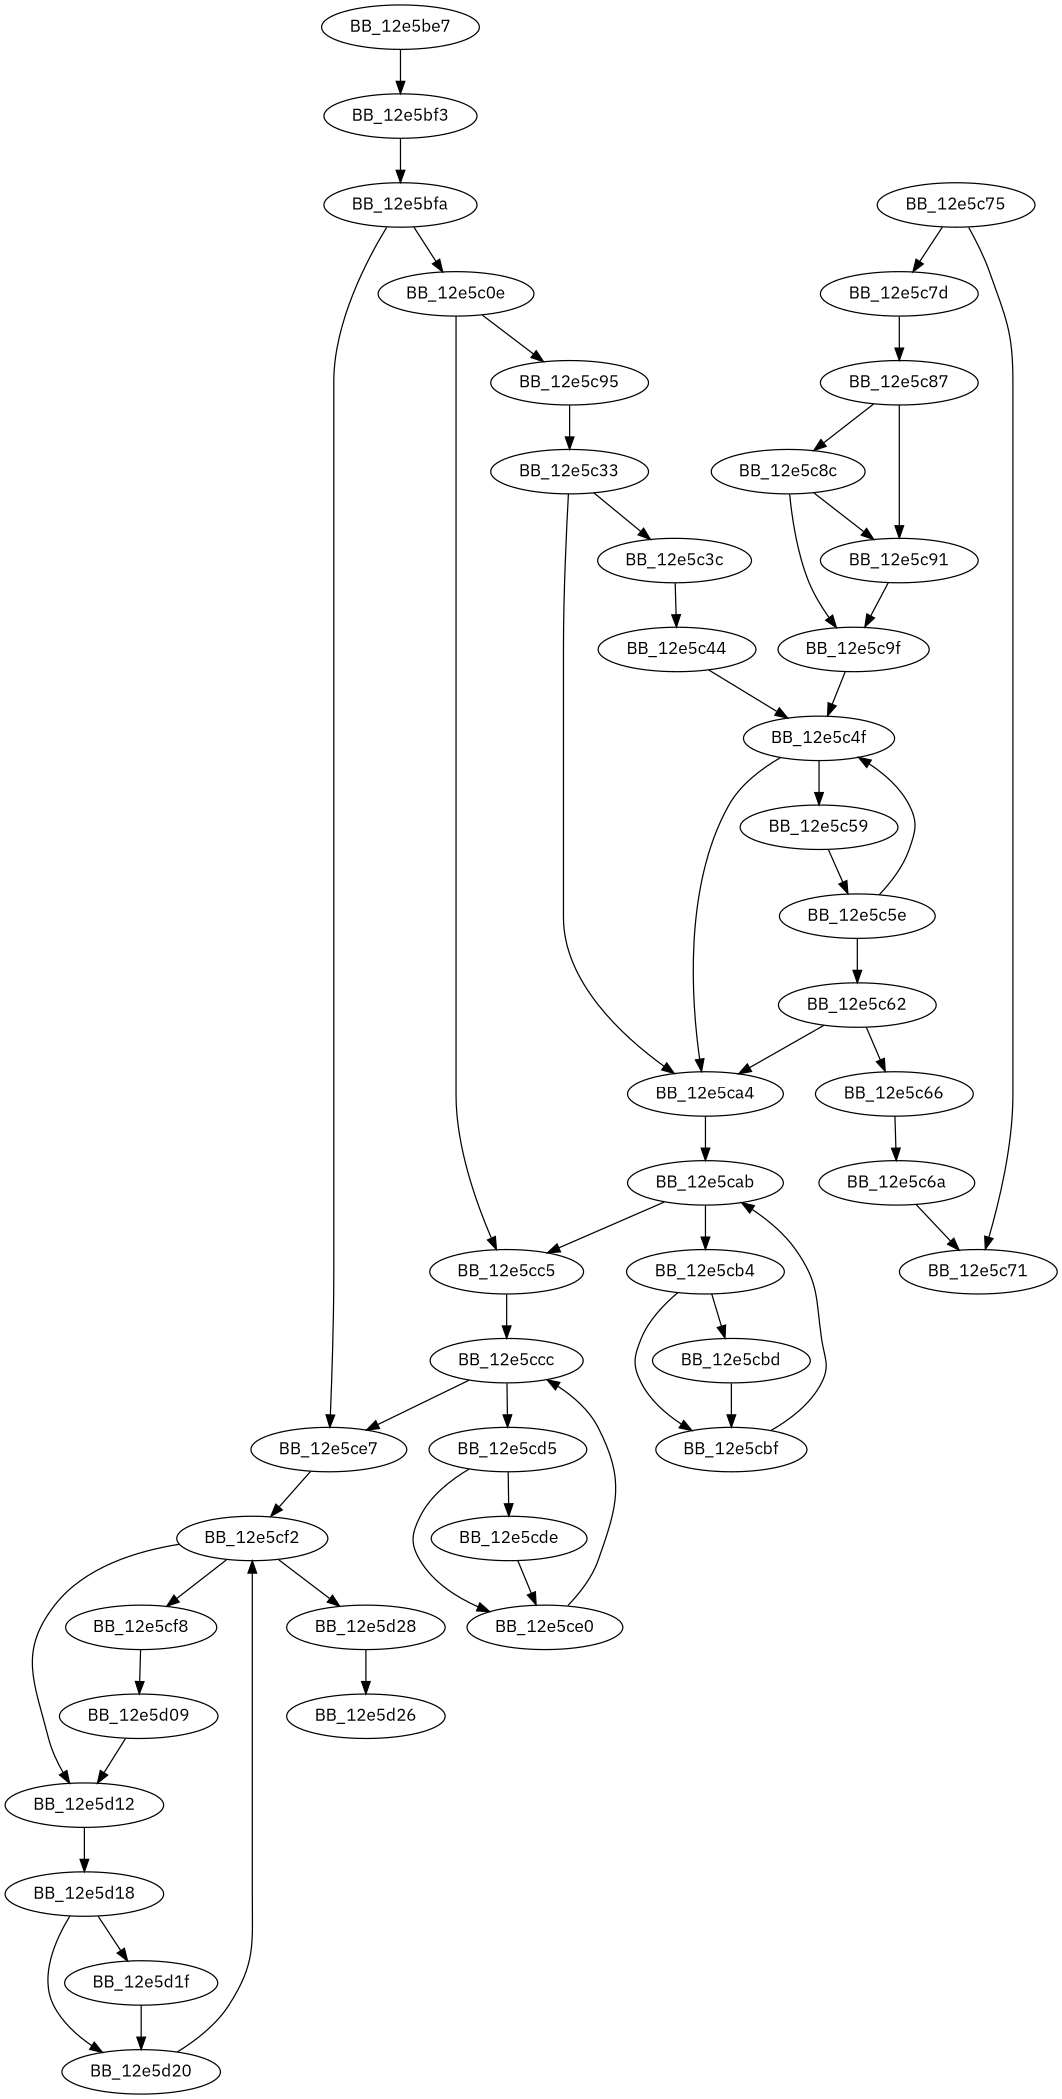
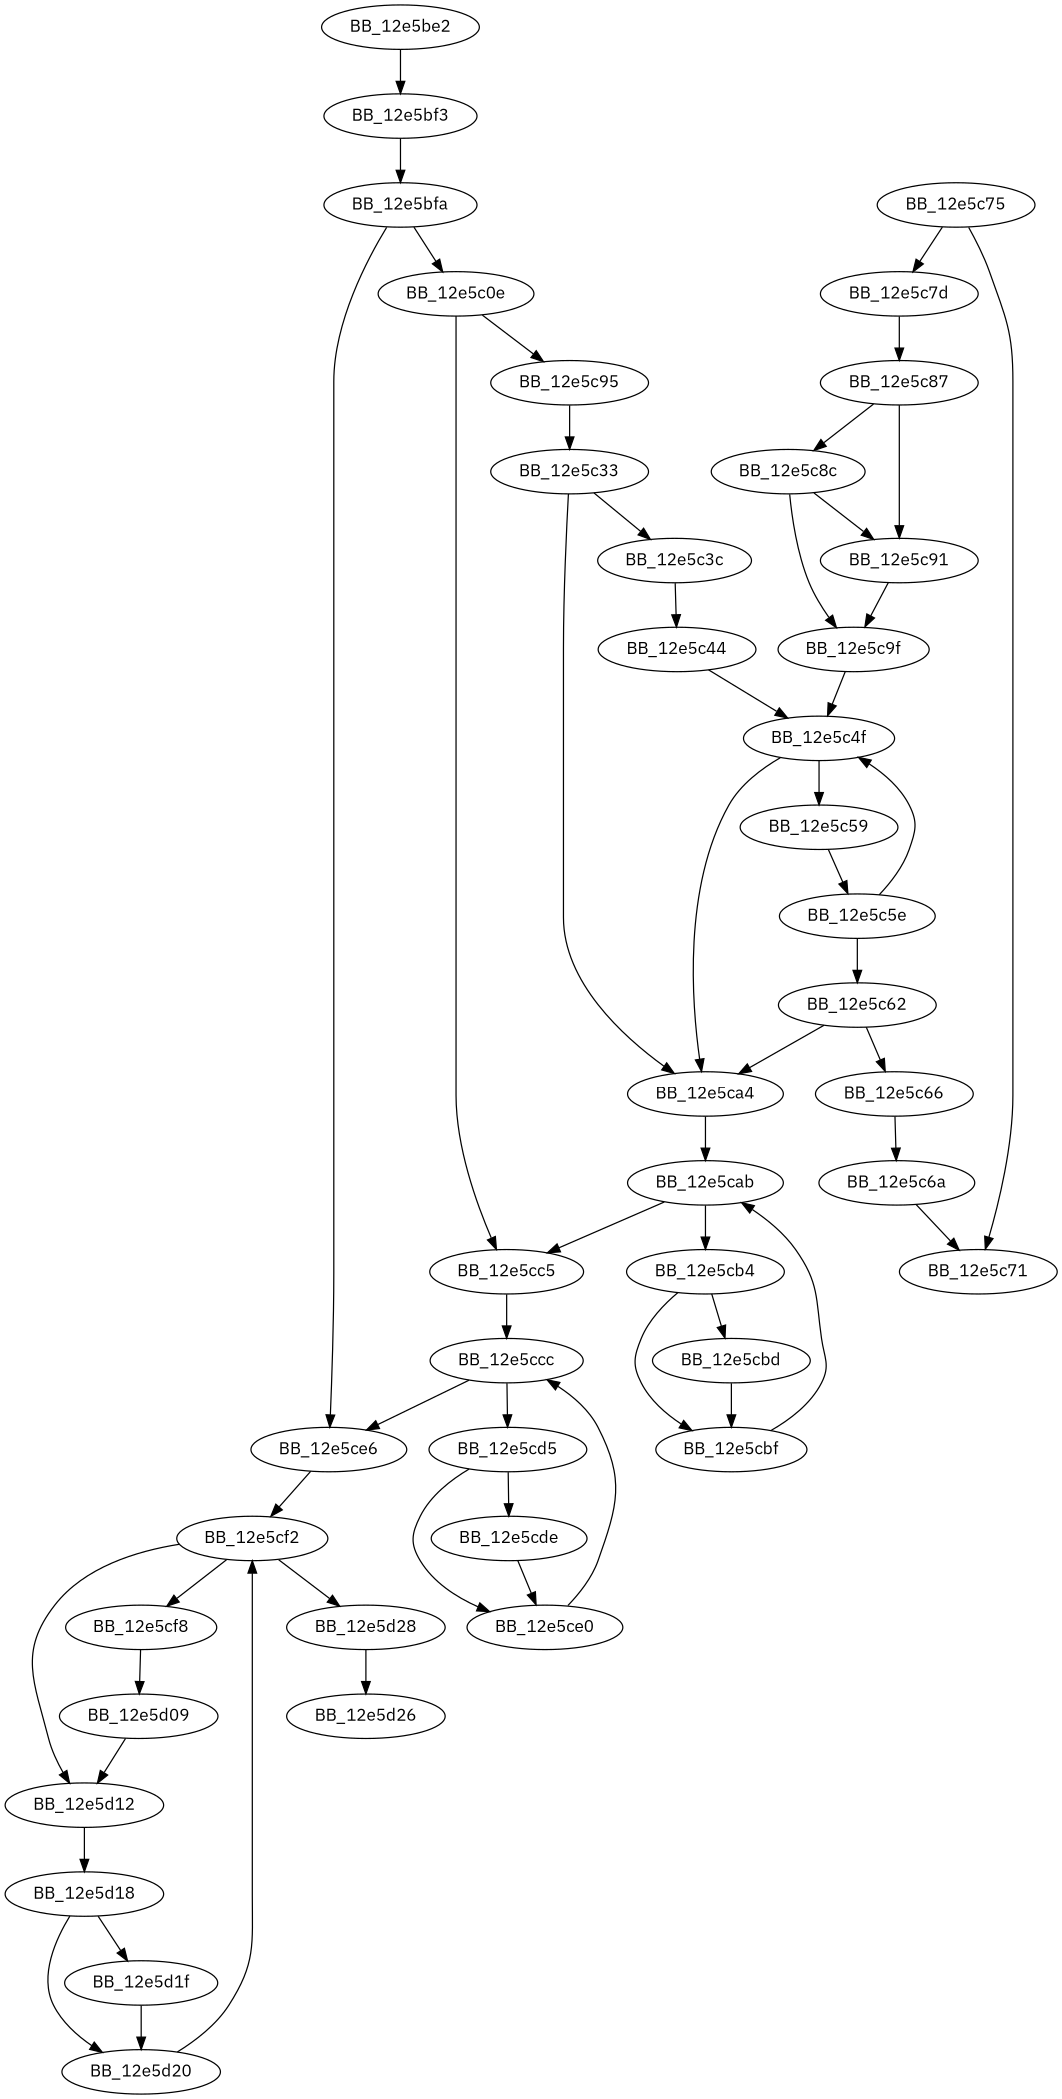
(400, 27) -> (400, 27)
(329, 1450) -> (329, 1450)
